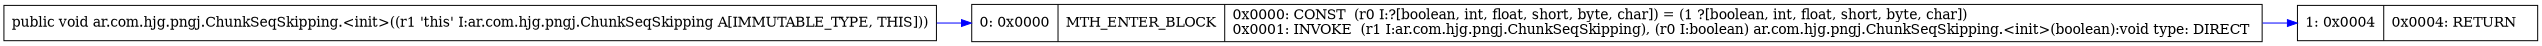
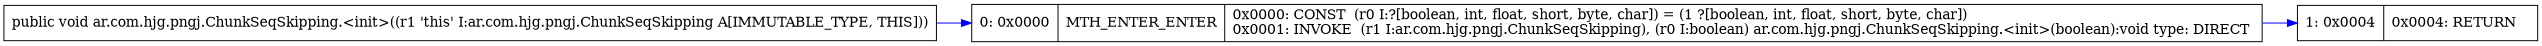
(1141, 23) -> (1141, 23)
